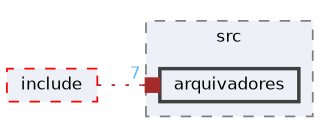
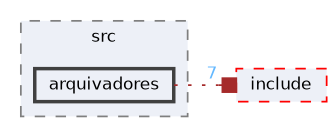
(120, 85) -> (199, 85)
